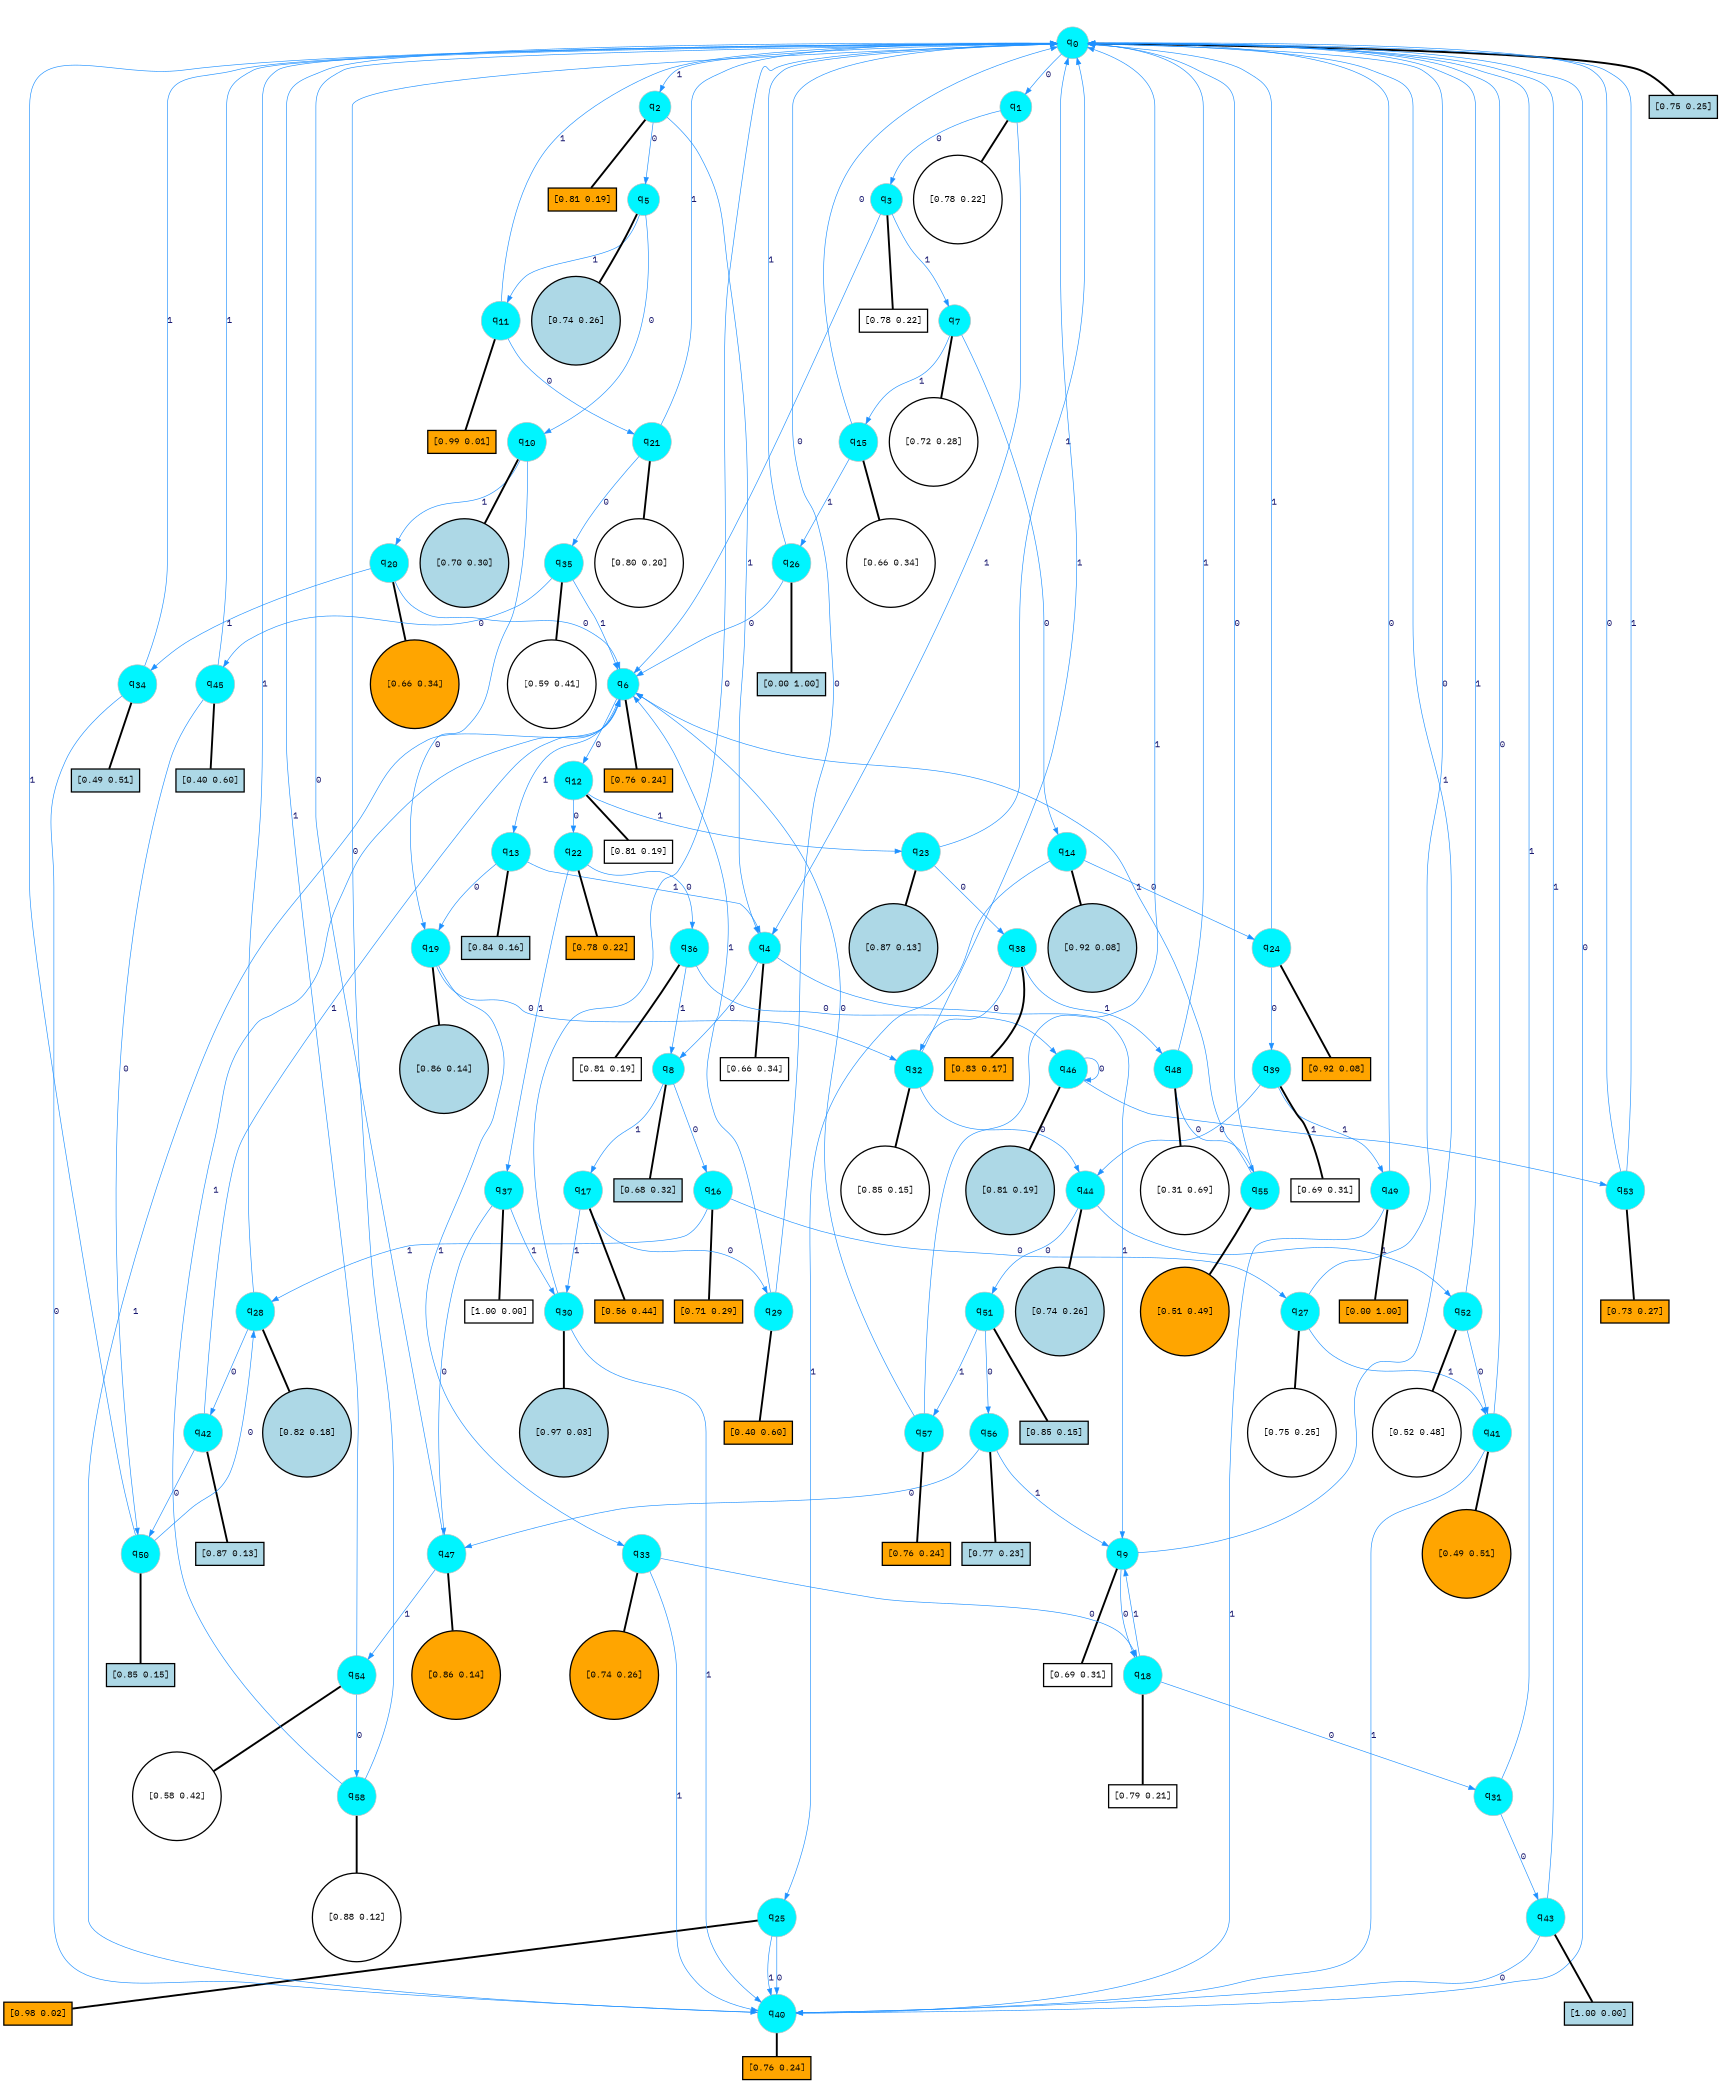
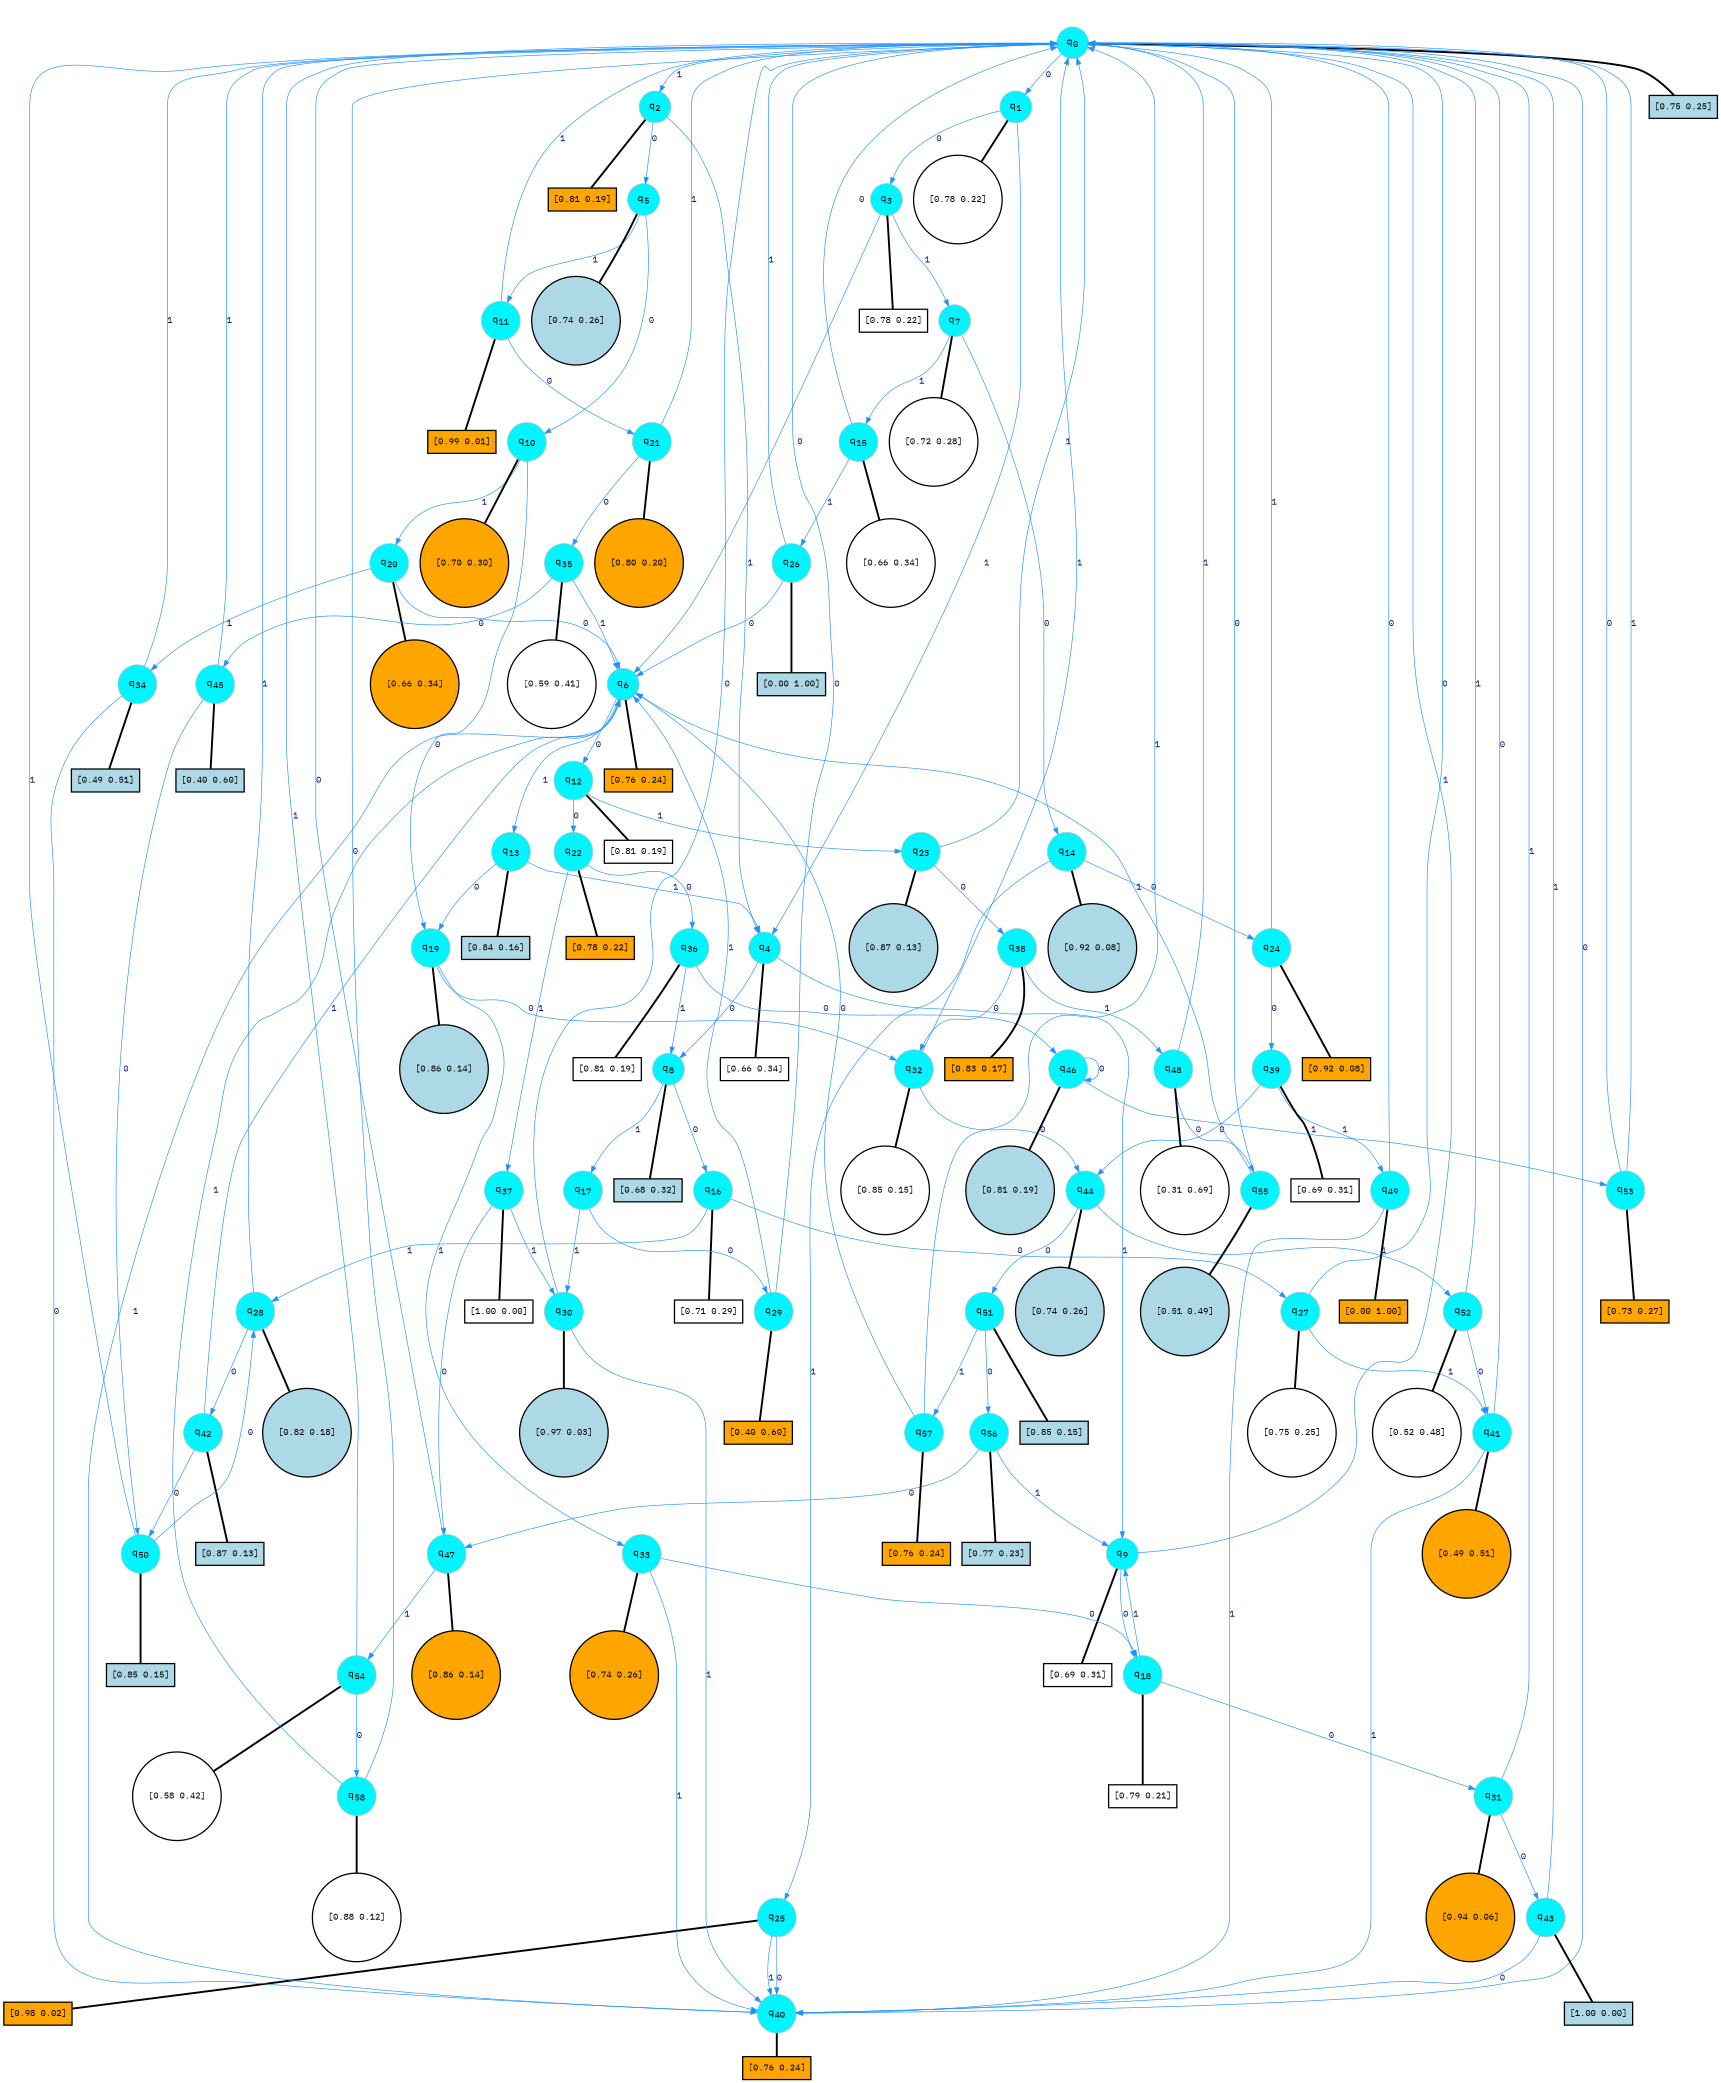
(464, 563) -> (464, 563)
(639, 563) -> (639, 563)
(629, 1312) -> none
(709, 1312) -> (709, 1312)
(1185, 1312) -> (1185, 1312)
none -> (1470, 1917)
